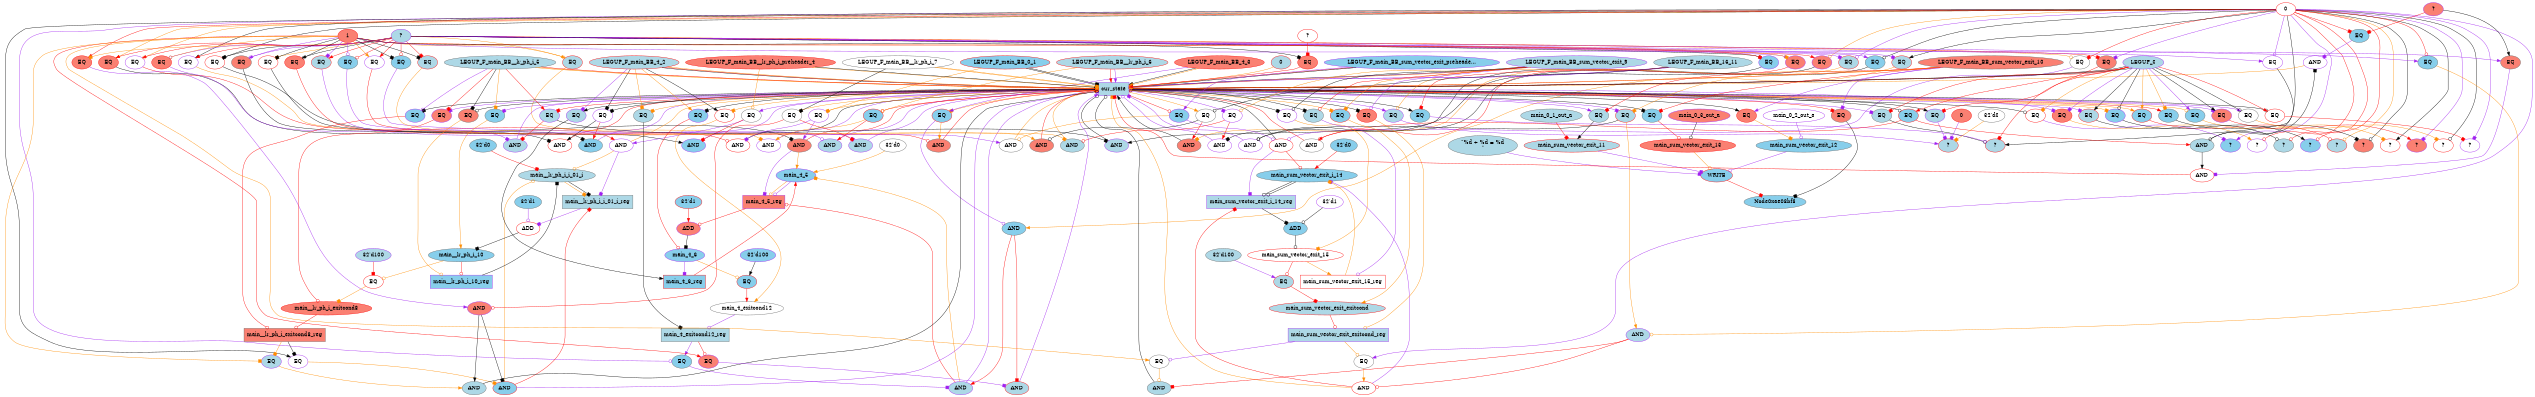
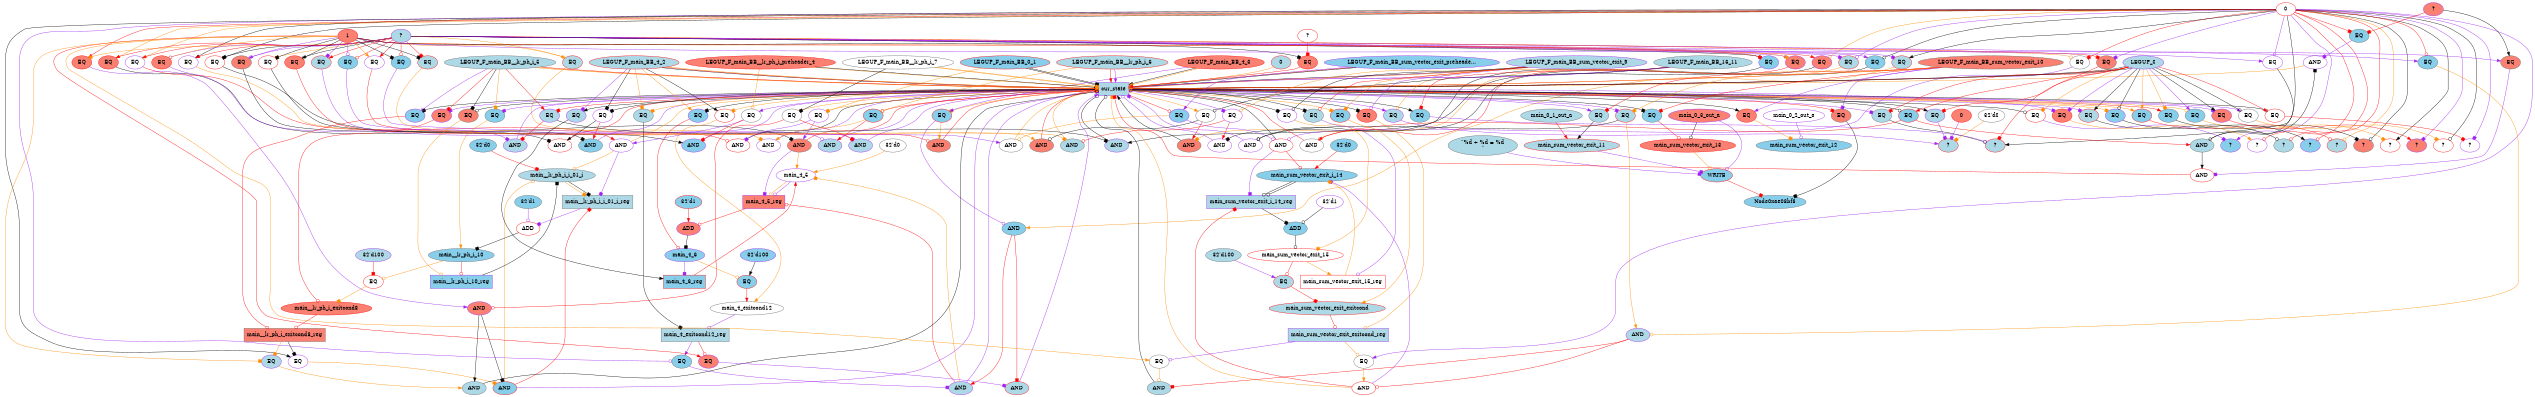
(1561, 129) -> (1561, 129)
(1759, 161) -> (1741, 141)
(796, 175) -> (796, 175)
